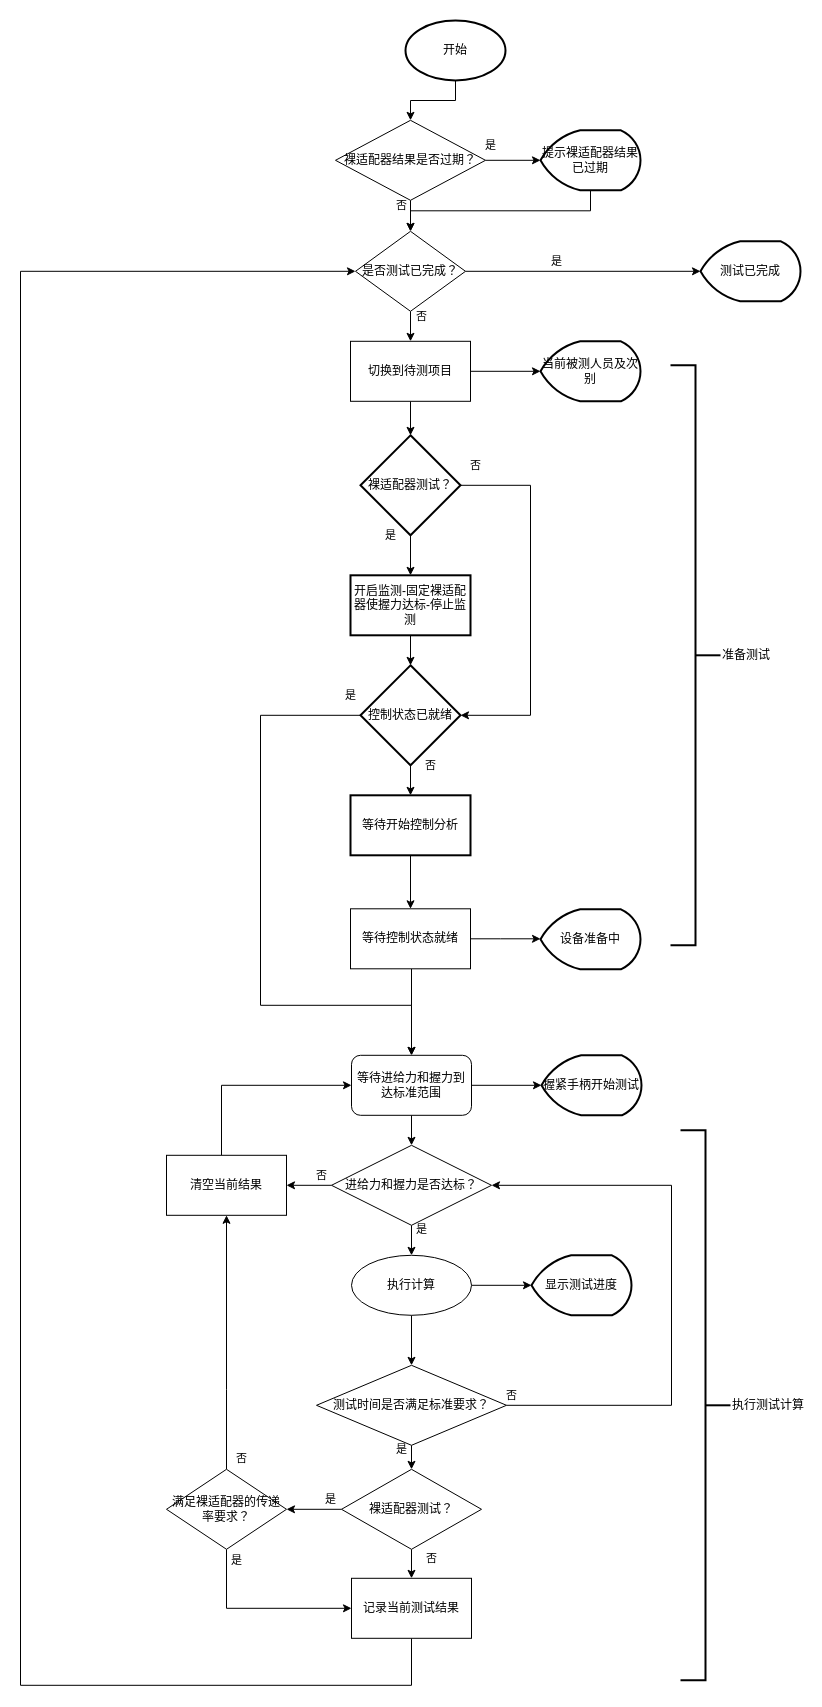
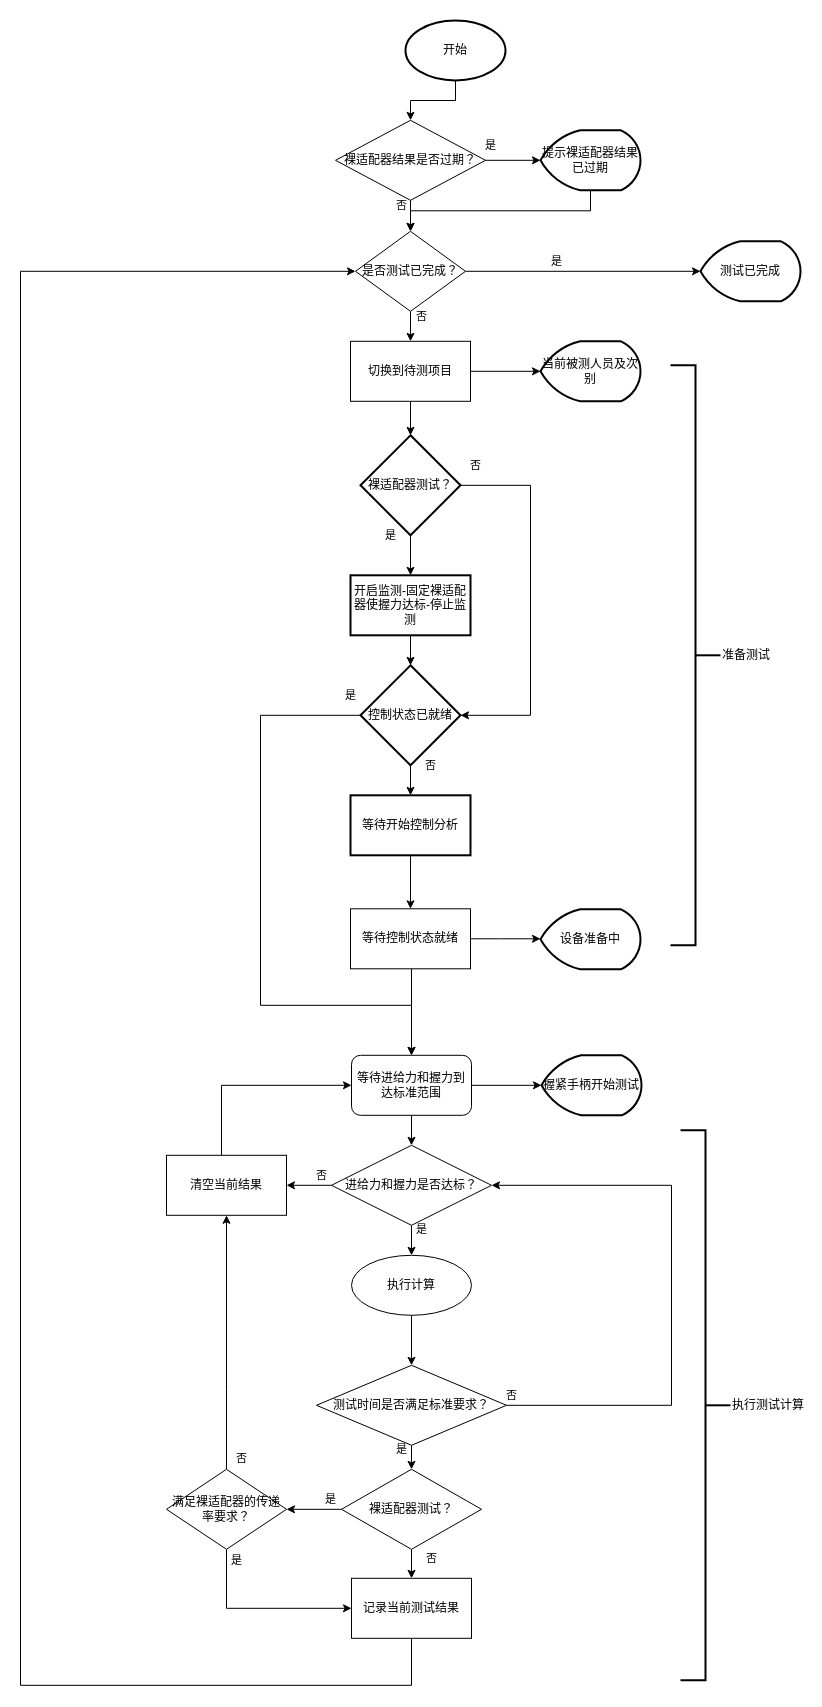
(498, 1285) -> none
(582, 1285) -> none
